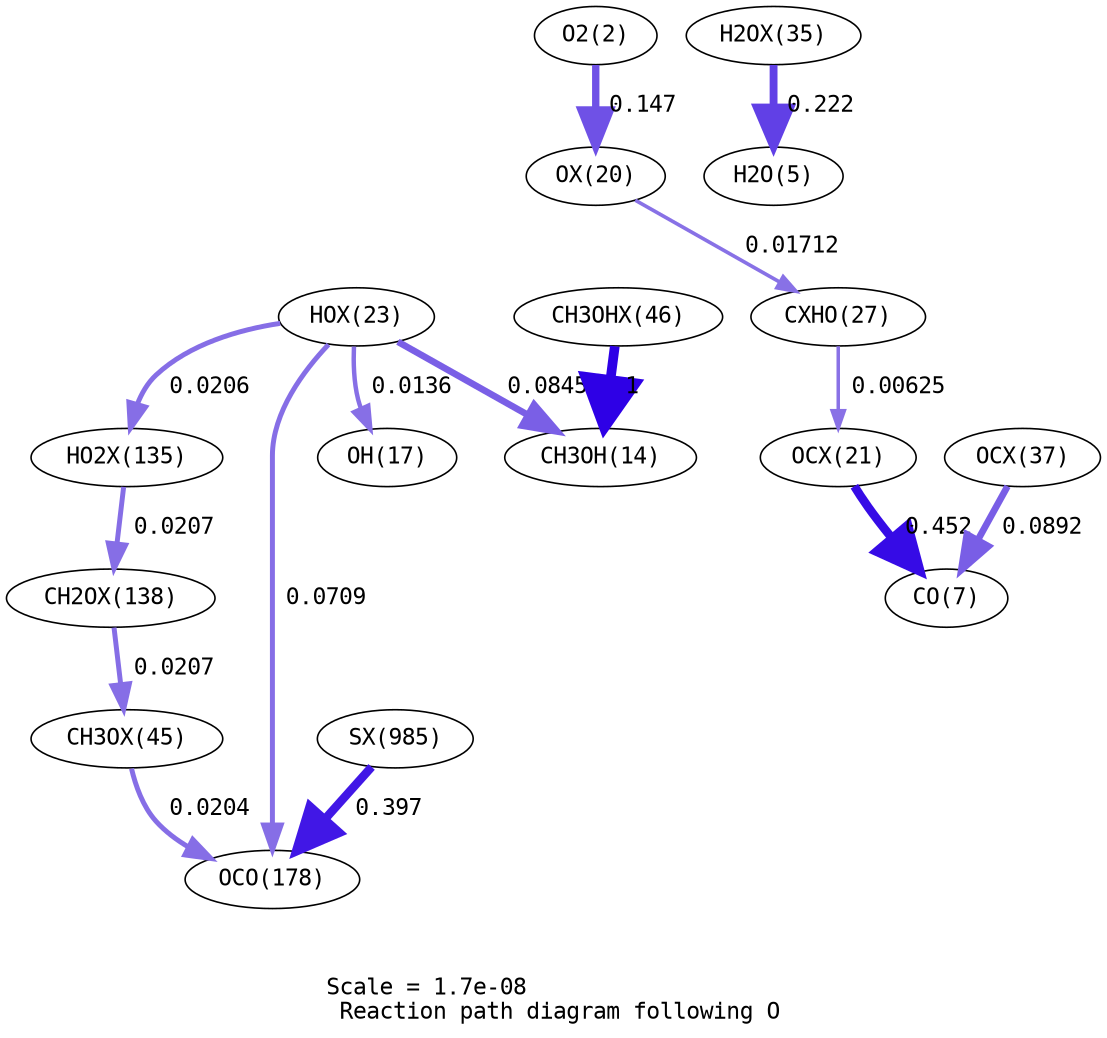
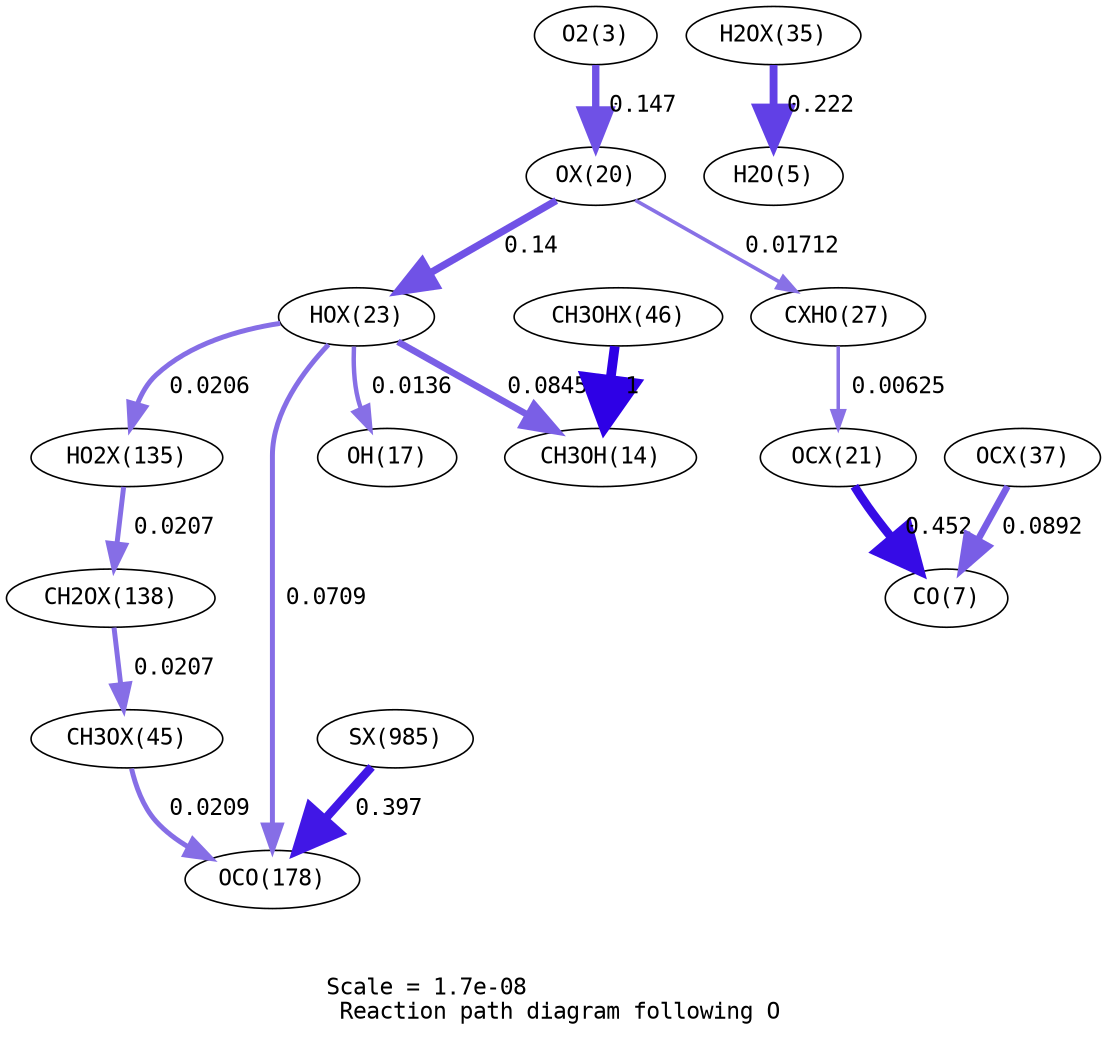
(596, 36) -> (596, 36)
none -> (493, 237)
(203, 809) -> (203, 809)
